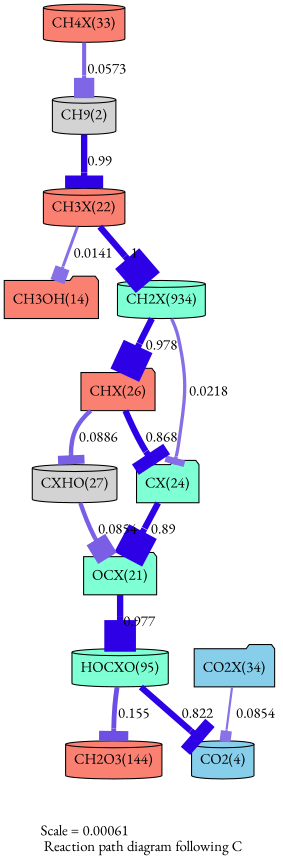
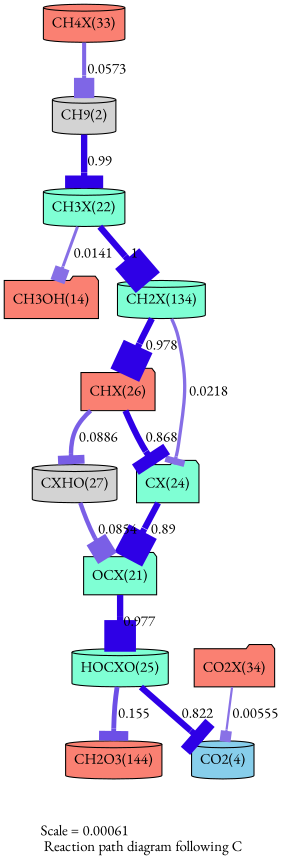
(84, 207) -> (84, 207)
(161, 300) -> (161, 300)
(120, 668) -> (120, 668)
(234, 668) -> (234, 668)
(254, 714) -> (254, 714)
